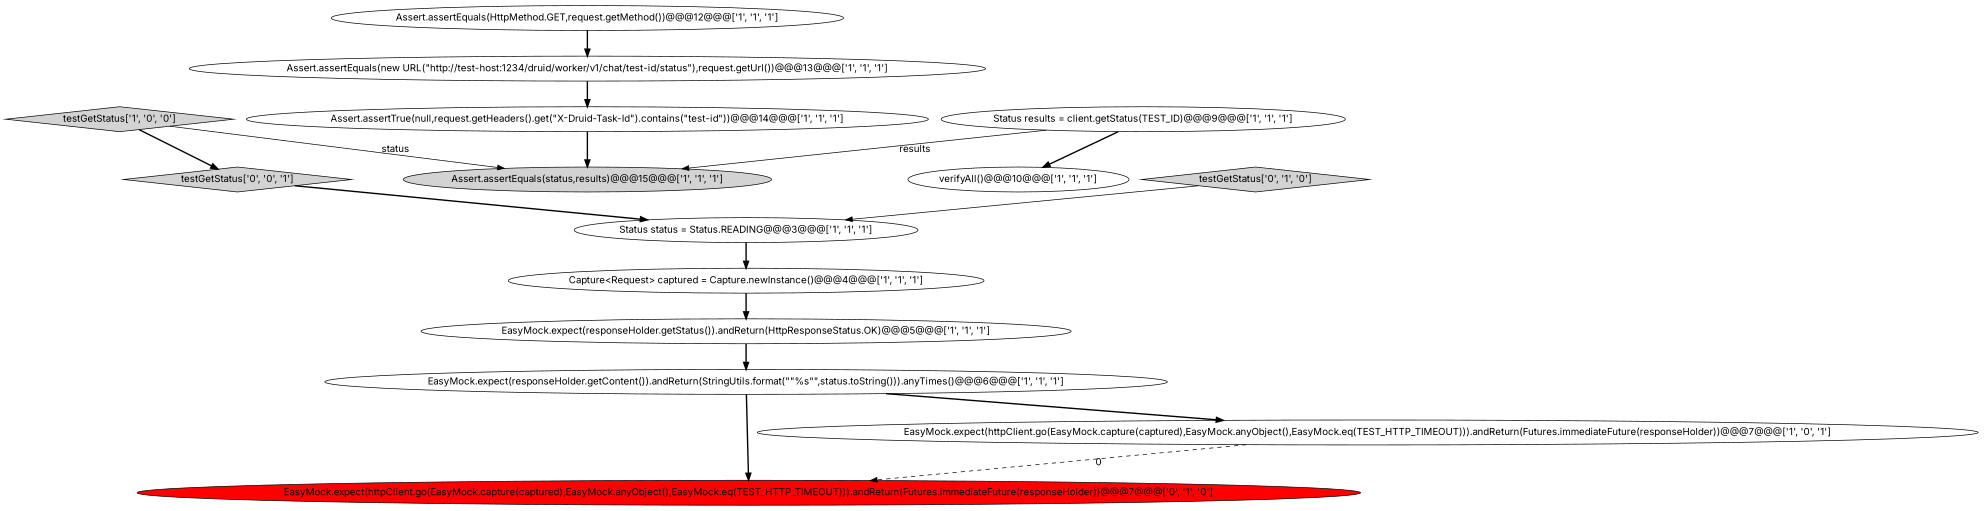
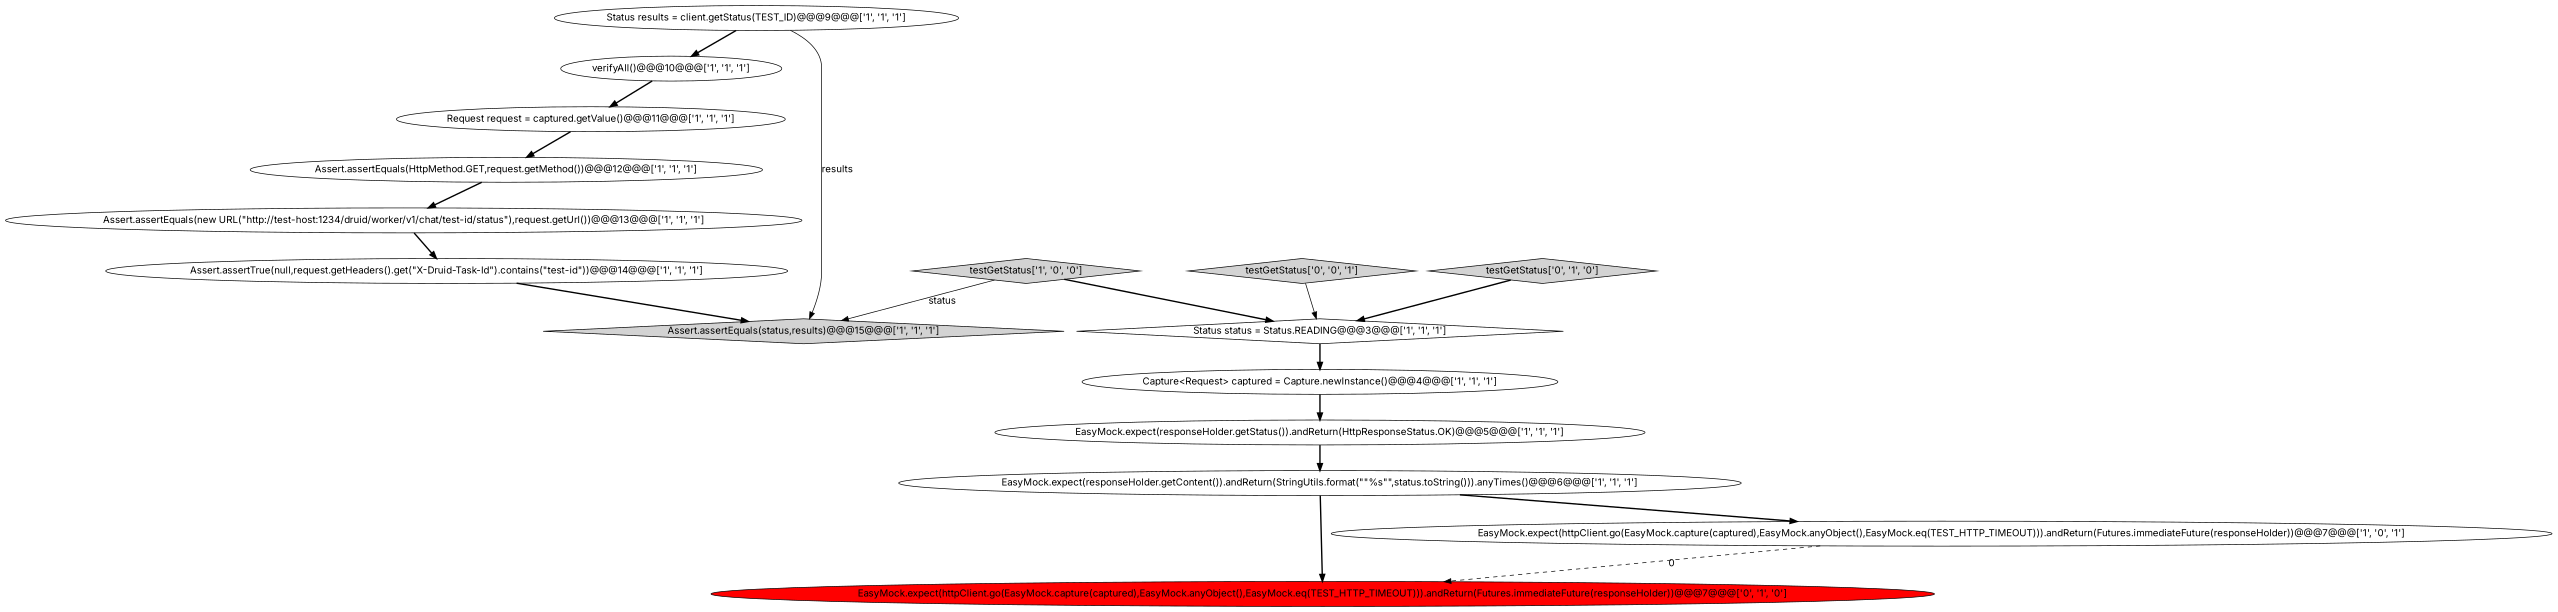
none -> (591, 119)
(175, 148) -> (1165, 300)
(587, 180) -> (804, 331)
(467, 202) -> (1310, 298)
(1025, 203) -> (1437, 299)
(746, 230) -> (1320, 331)
